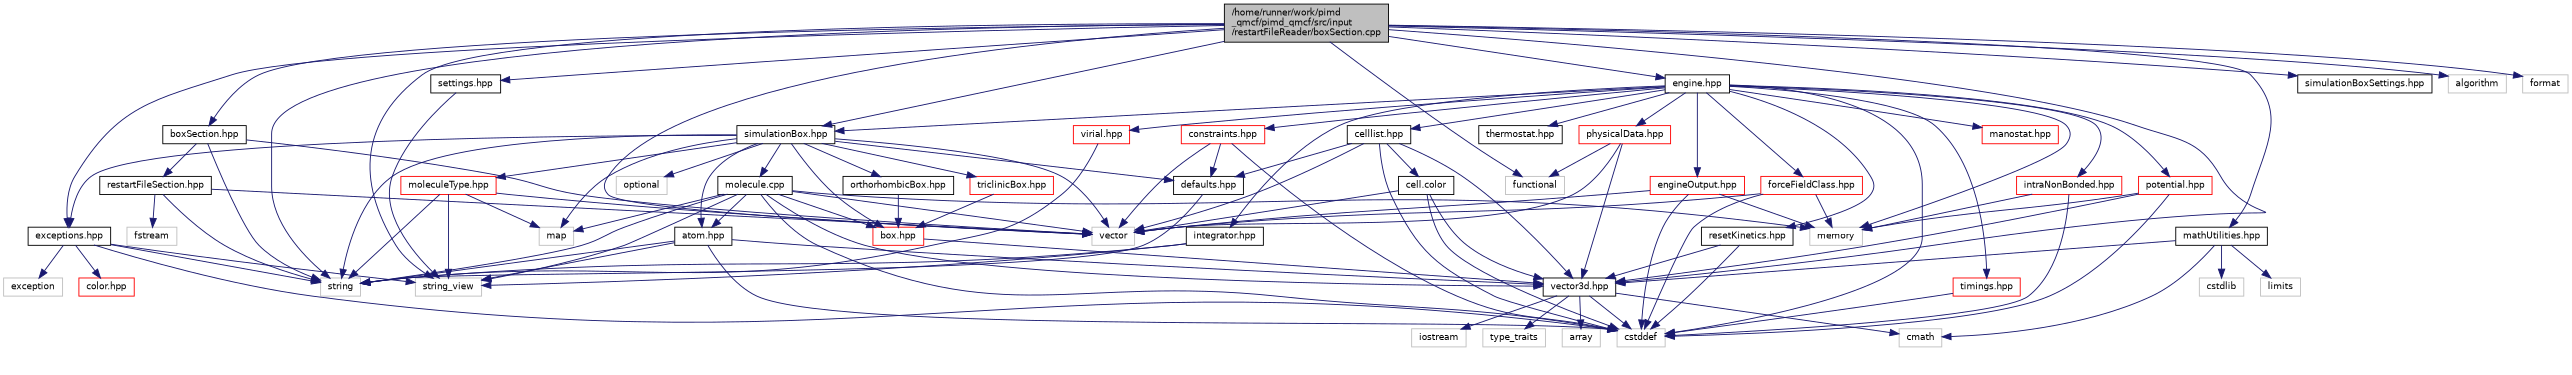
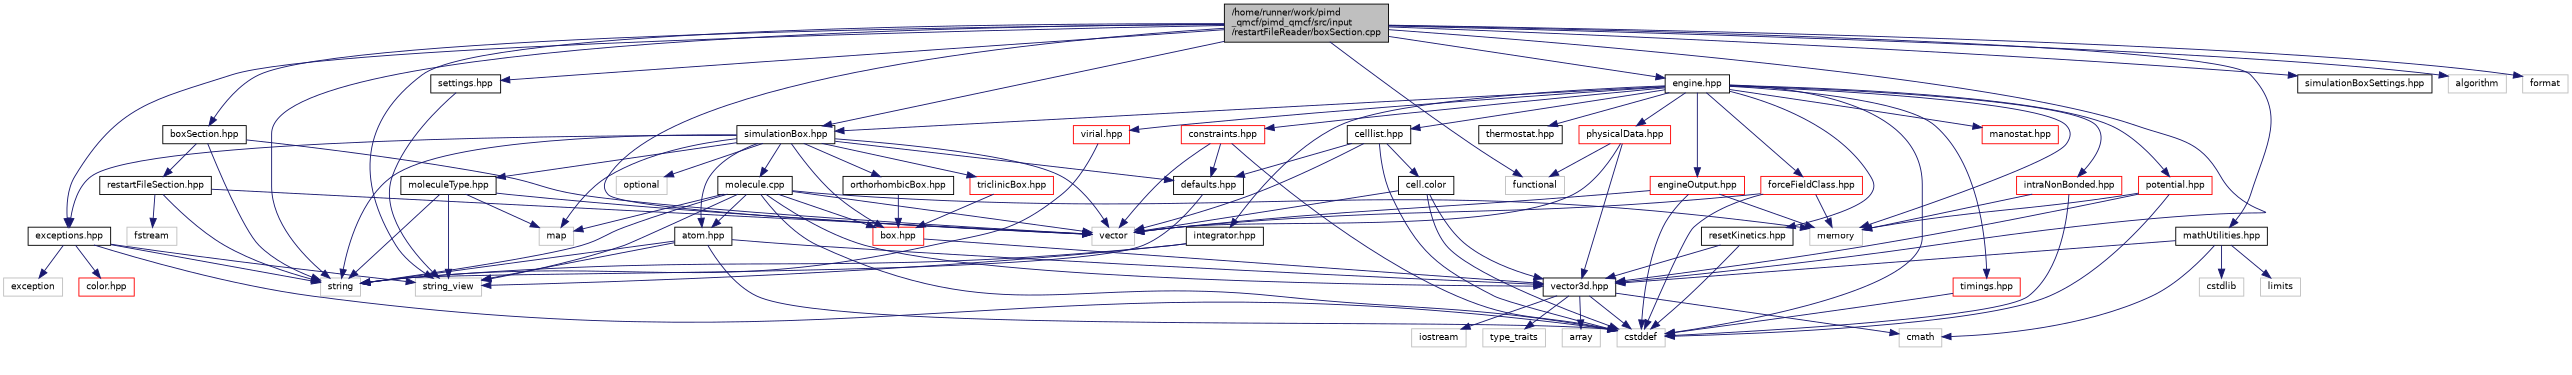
(448, 185) -> (448, 185)
(1486, 194) -> none
